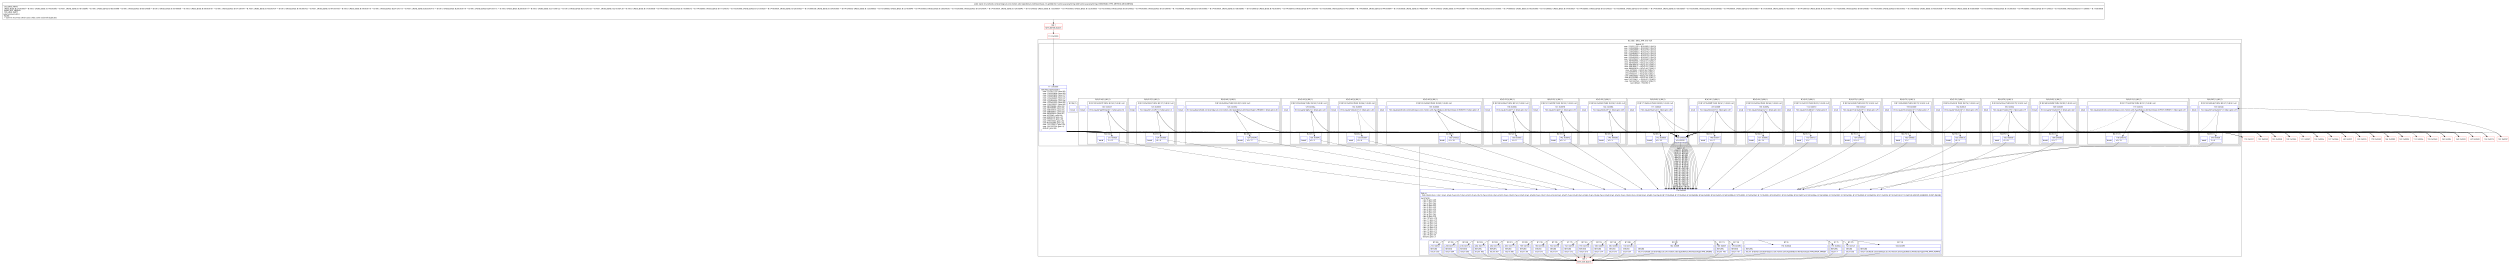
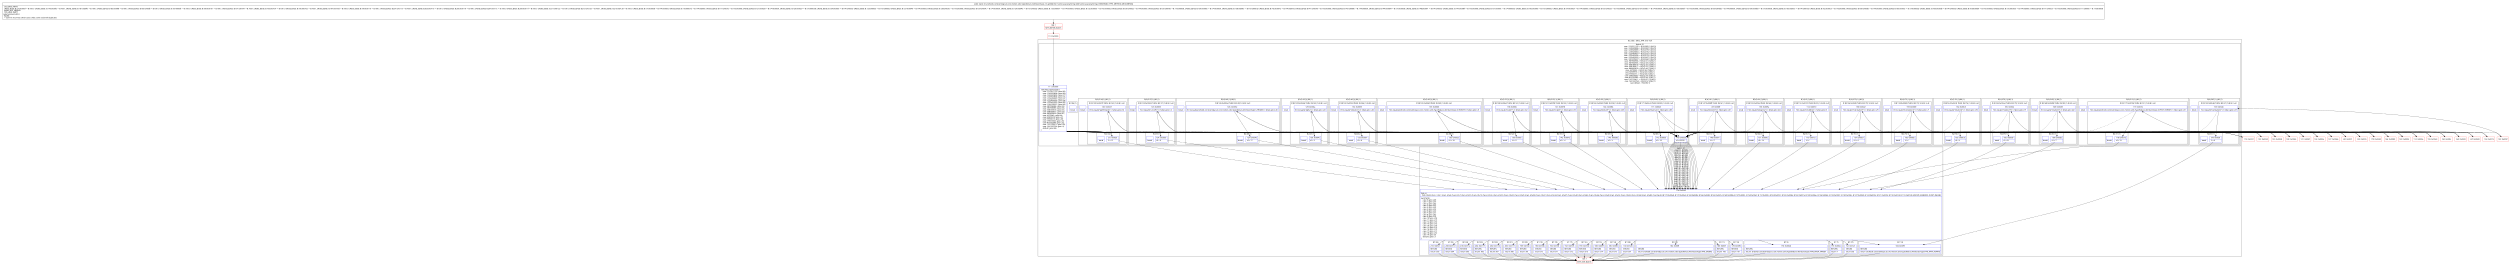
none -> (1828, 132)
none -> (2112, 132)
(1955, 162) -> (2074, 207)
